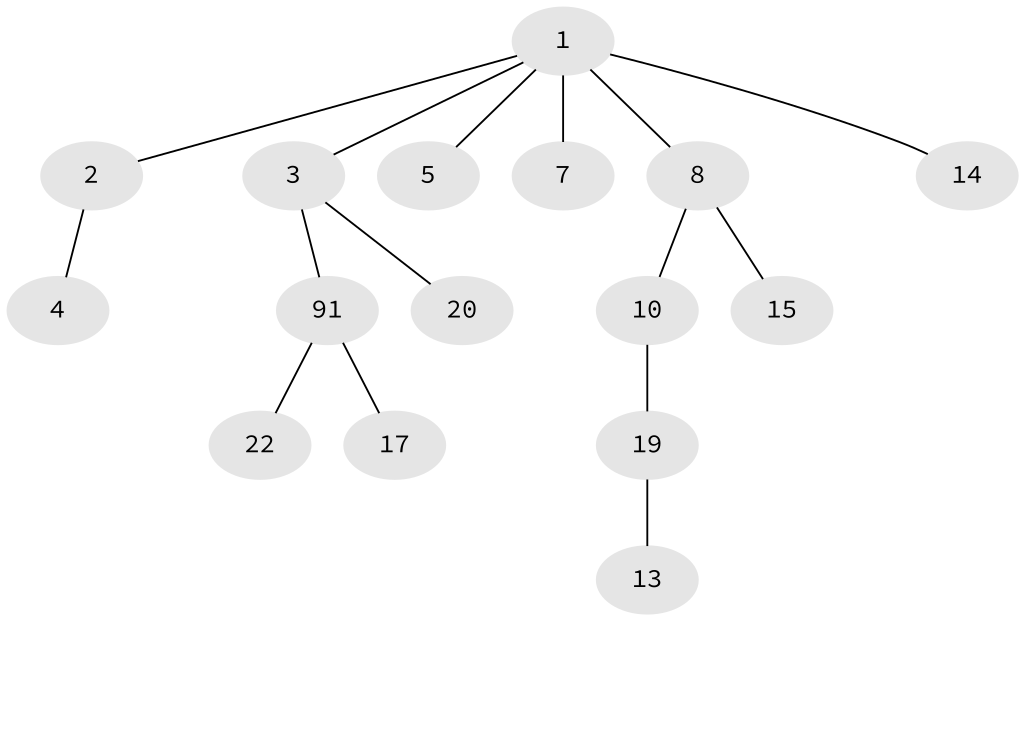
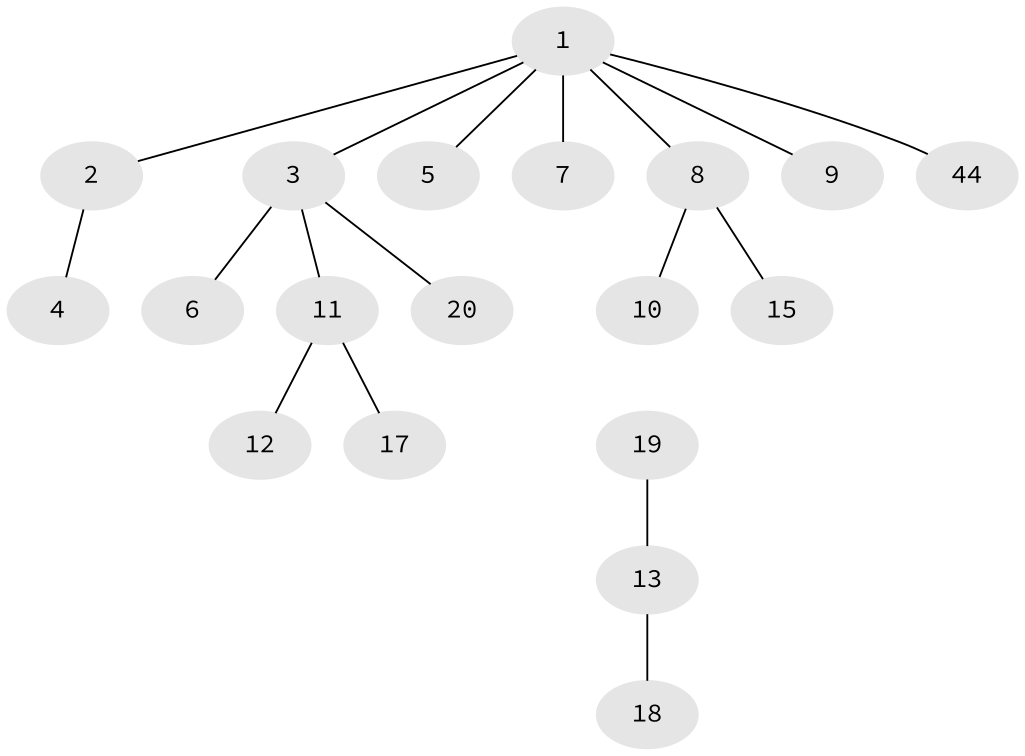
none -> (833, 176)
(967, 176) -> (967, 176)
none -> (193, 311)
(327, 311) -> (327, 311)
(647, 378) -> none
(260, 445) -> (260, 445)
none -> (647, 715)
